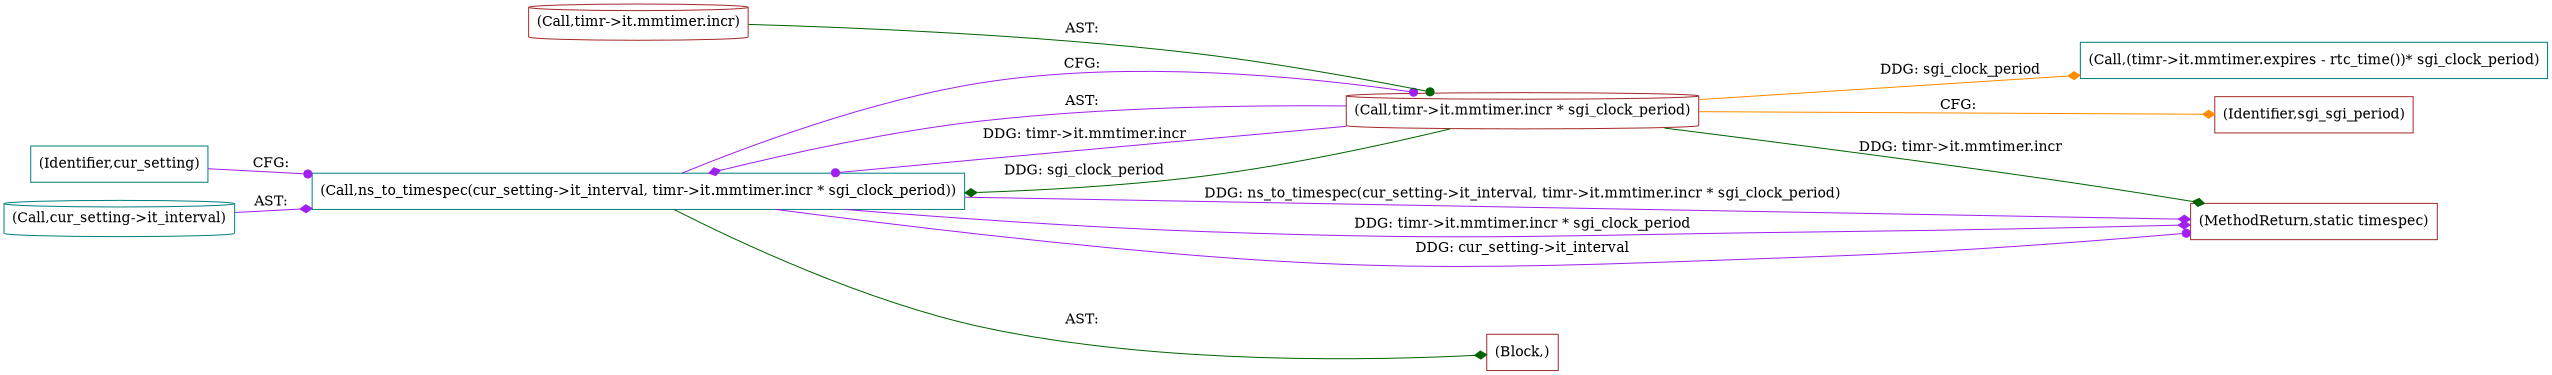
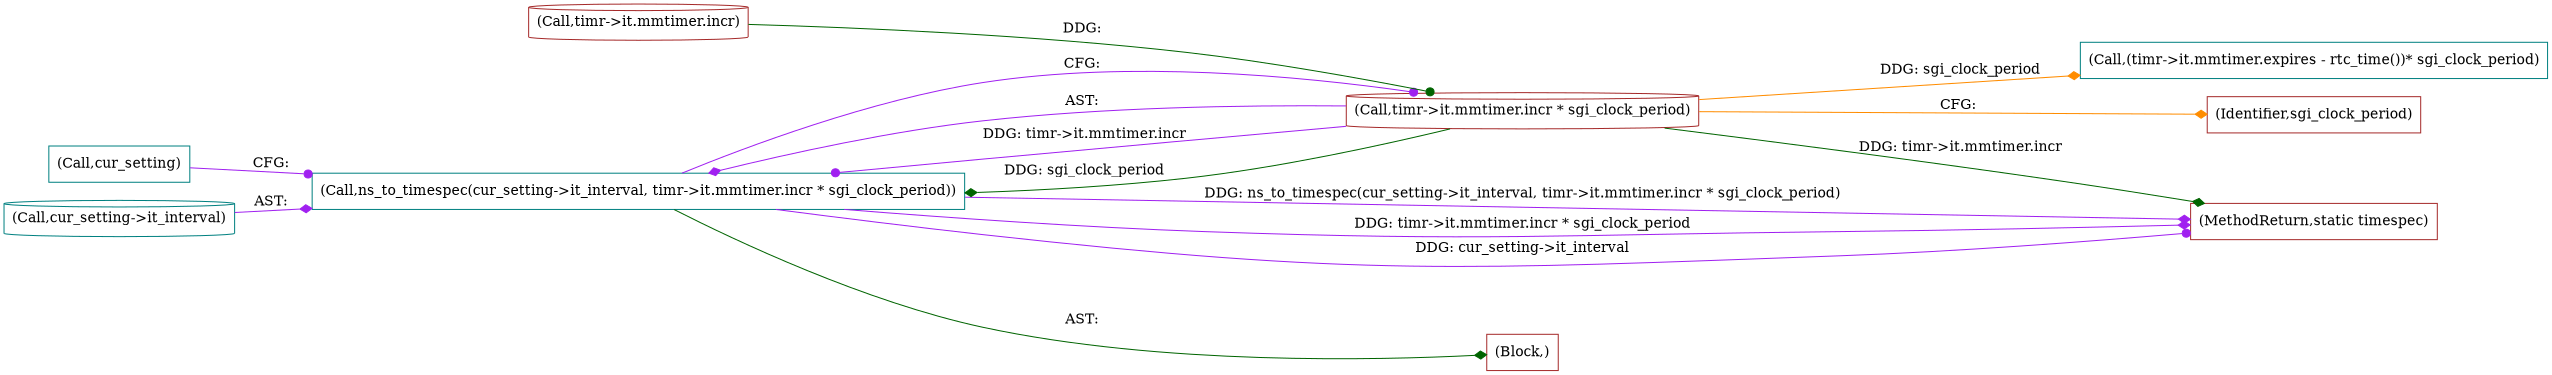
(1084, 29) -> (1084, 29)
(2314, 115) -> (2314, 115)
(119, 164) -> (119, 164)
